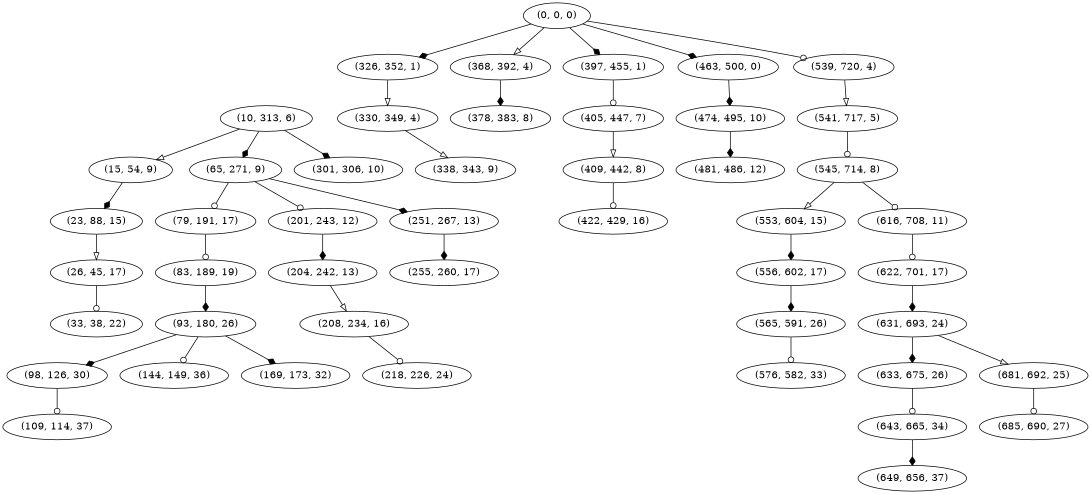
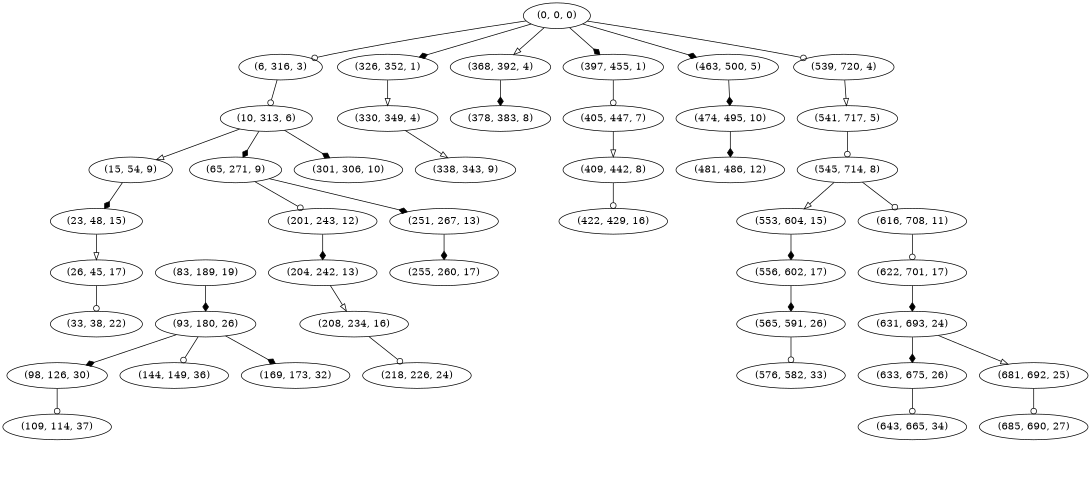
none -> (281, 67)
(728, 67) -> (728, 67)
(96, 221) -> (96, 221)
(206, 221) -> none
(912, 478) -> none
